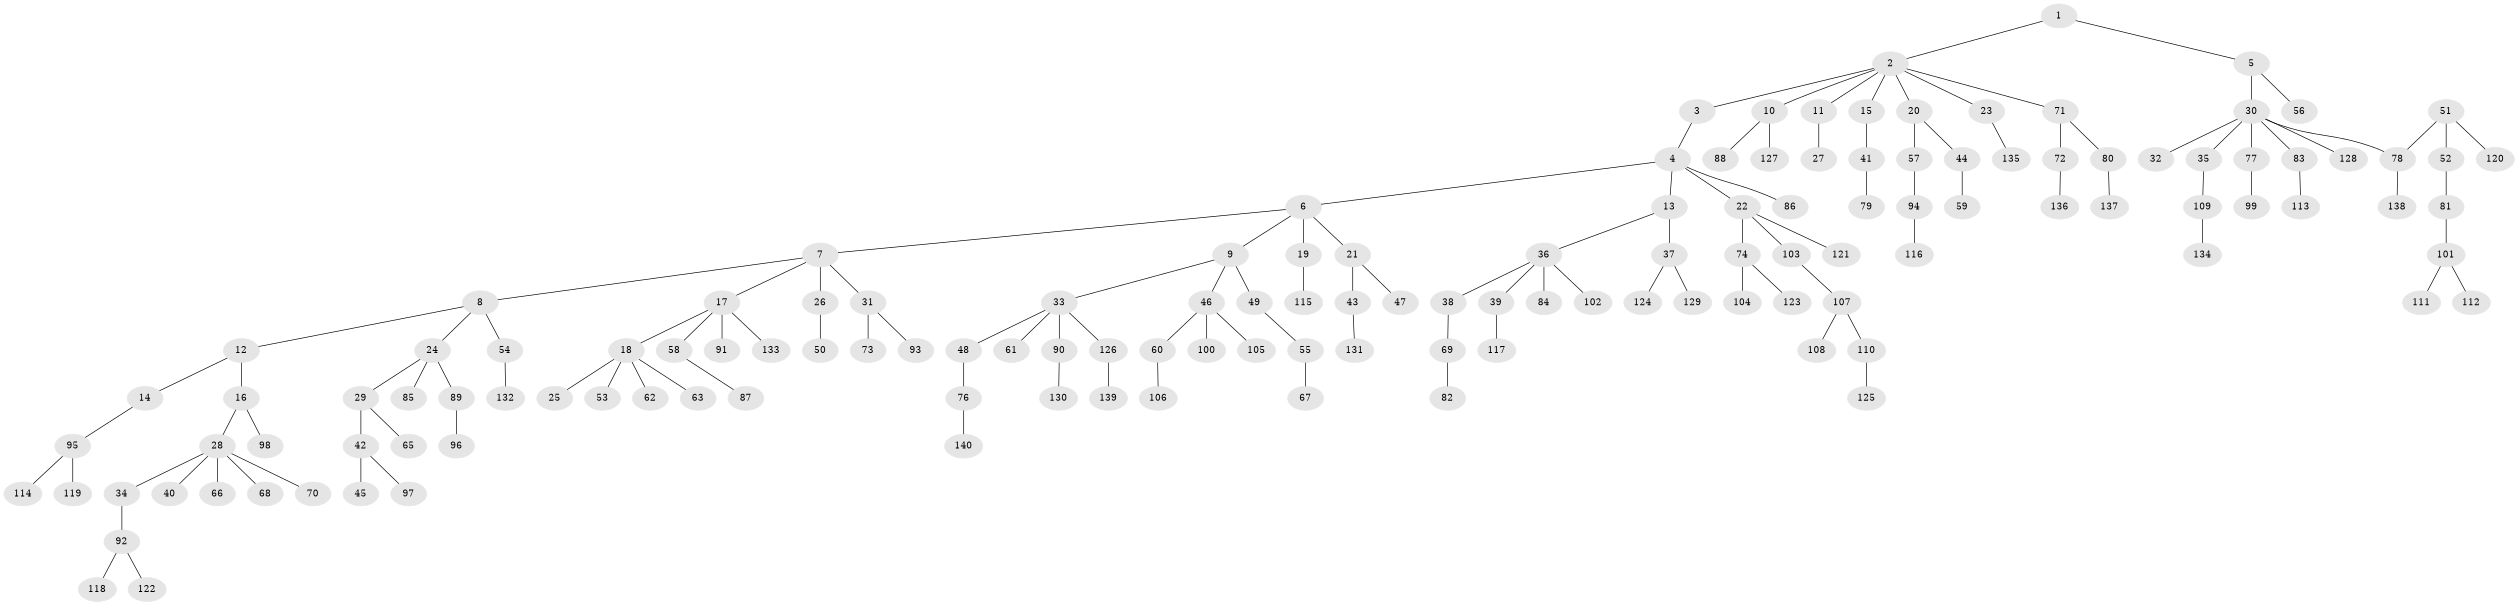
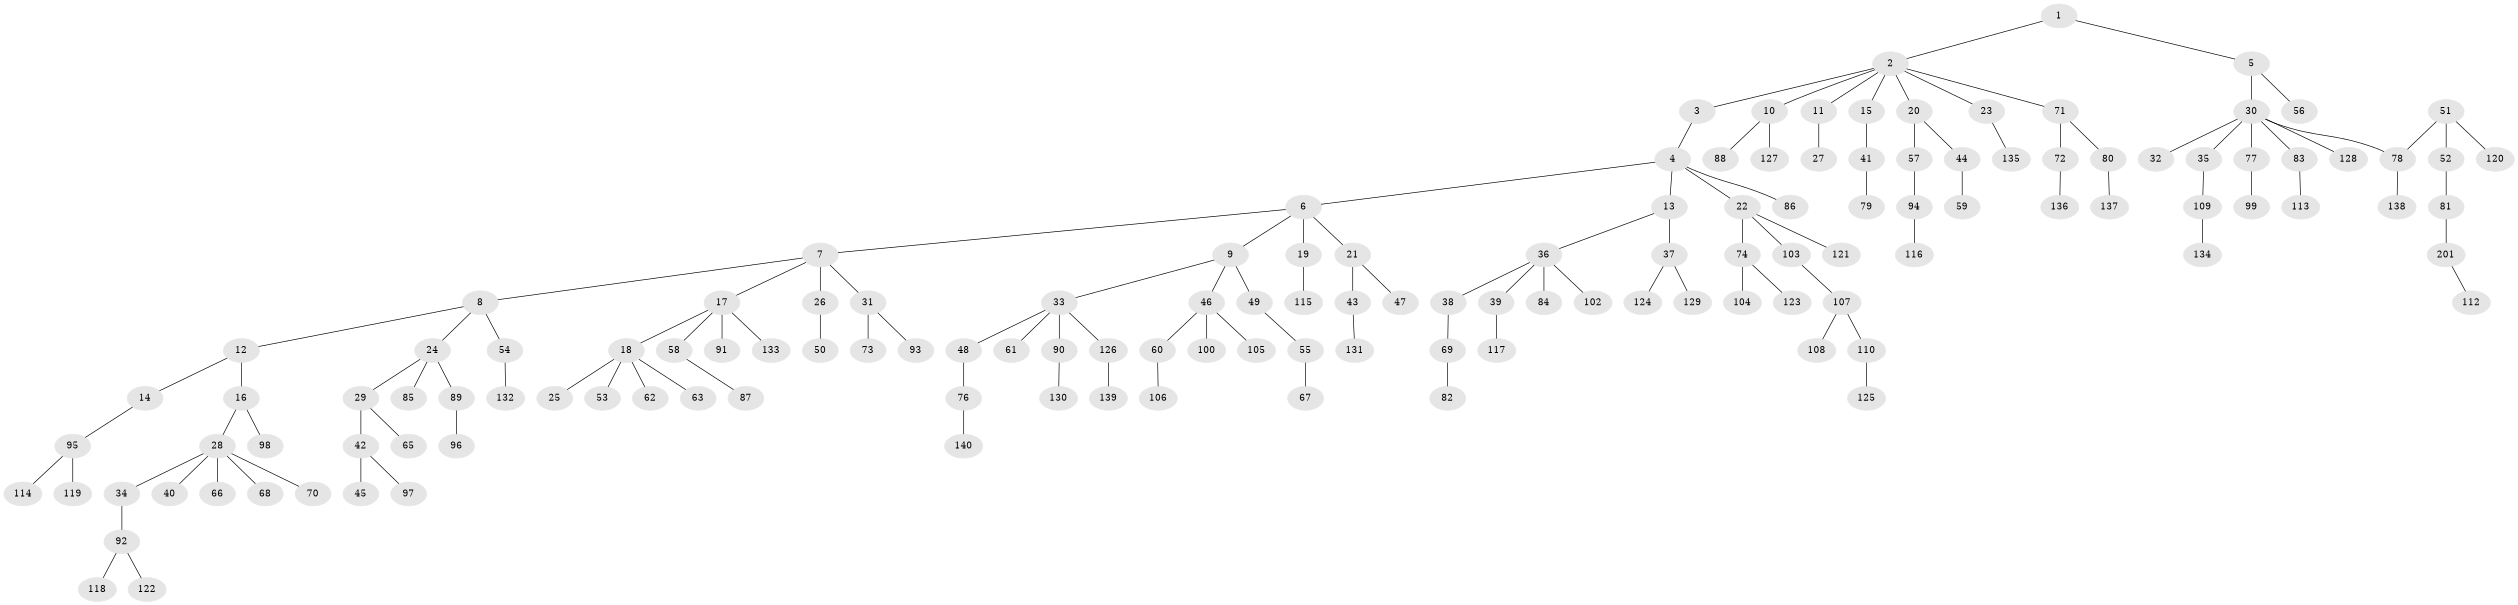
(2446, 255) -> (2446, 255)
(2422, 303) -> none
